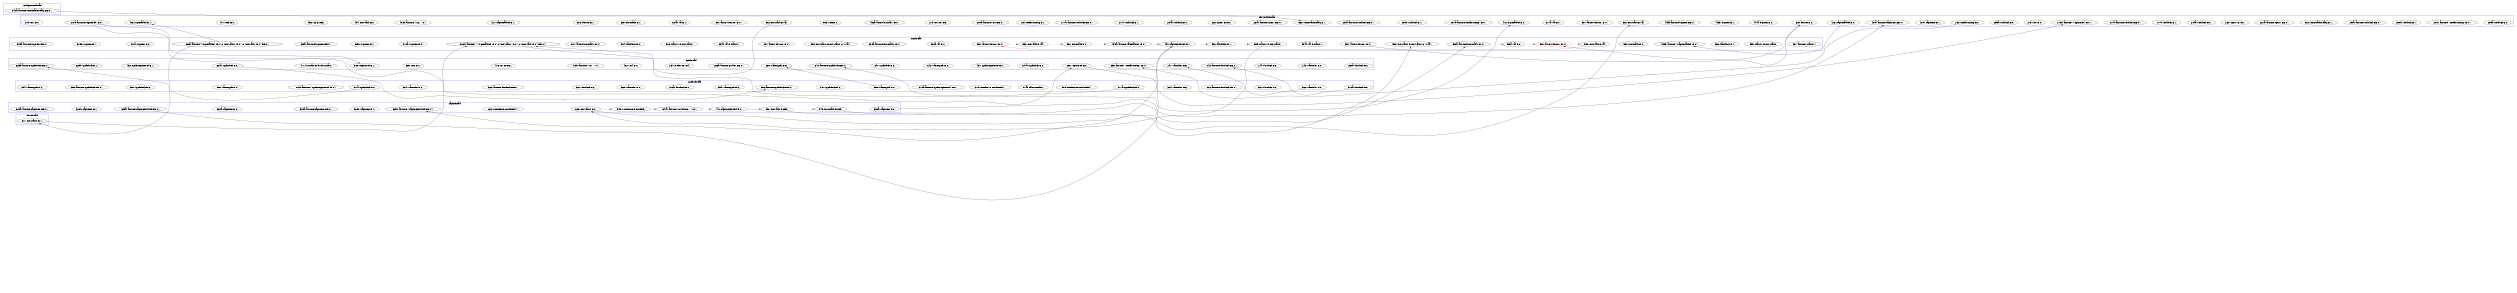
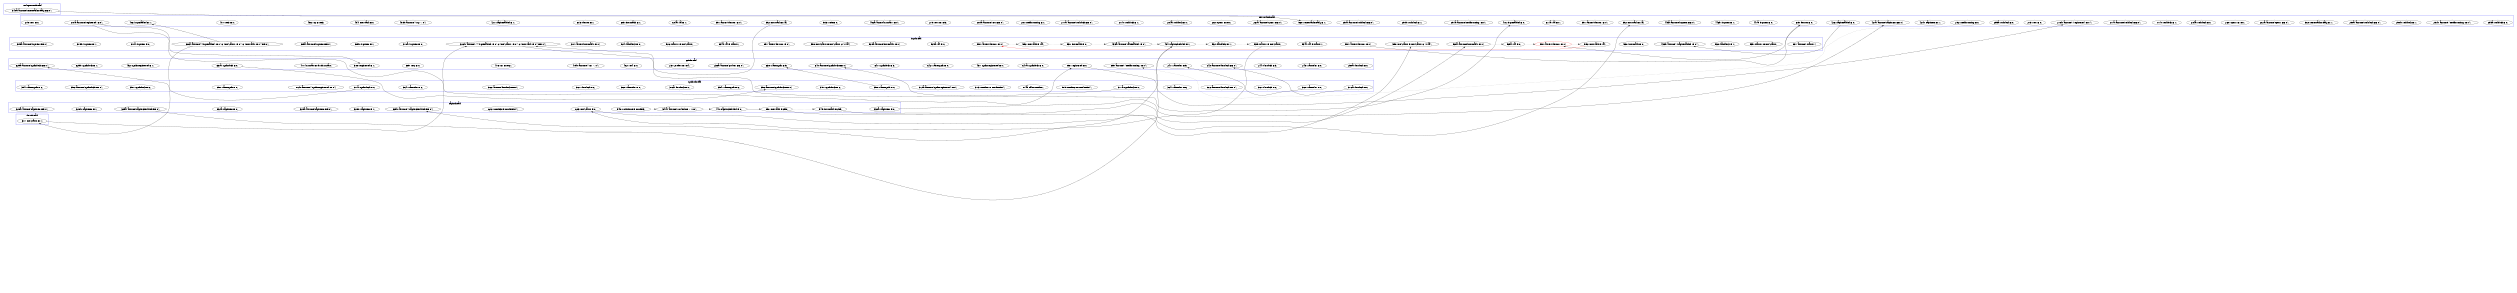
(1551, 81) -> (1551, 81)
(605, 109) -> none
